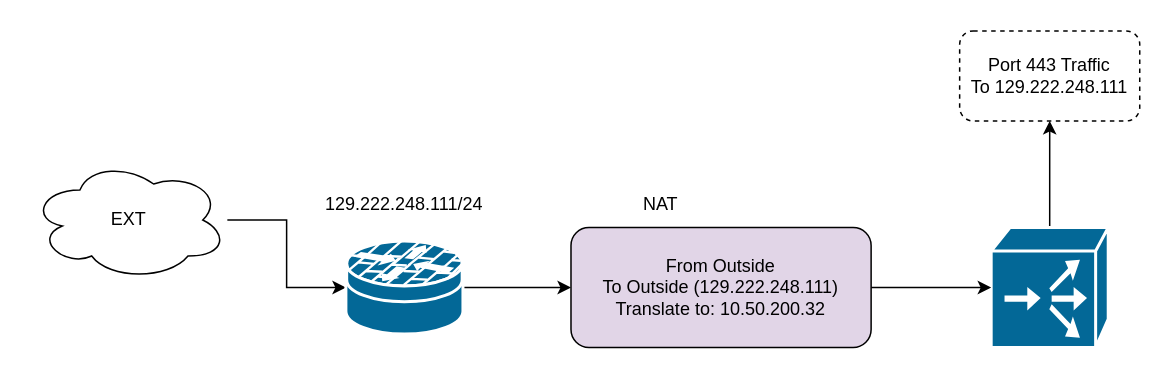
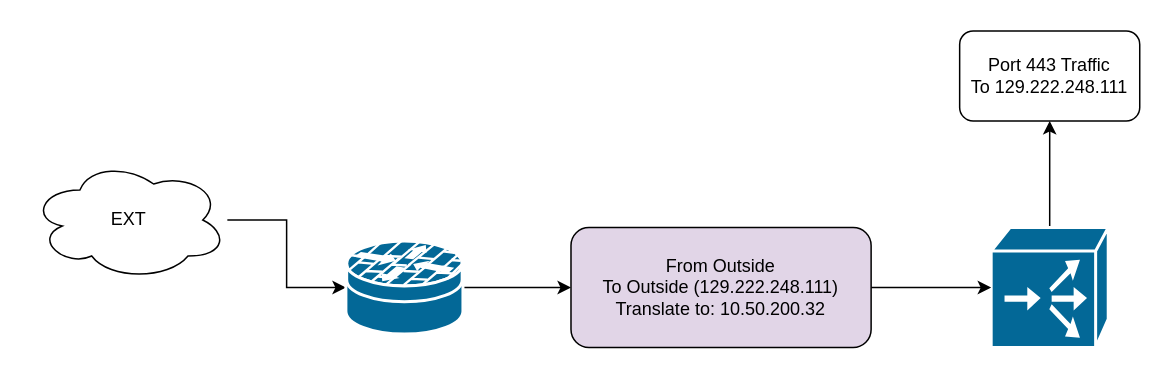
(1049, 76) -> (1049, 76)
(404, 205) -> none
(661, 205) -> none
